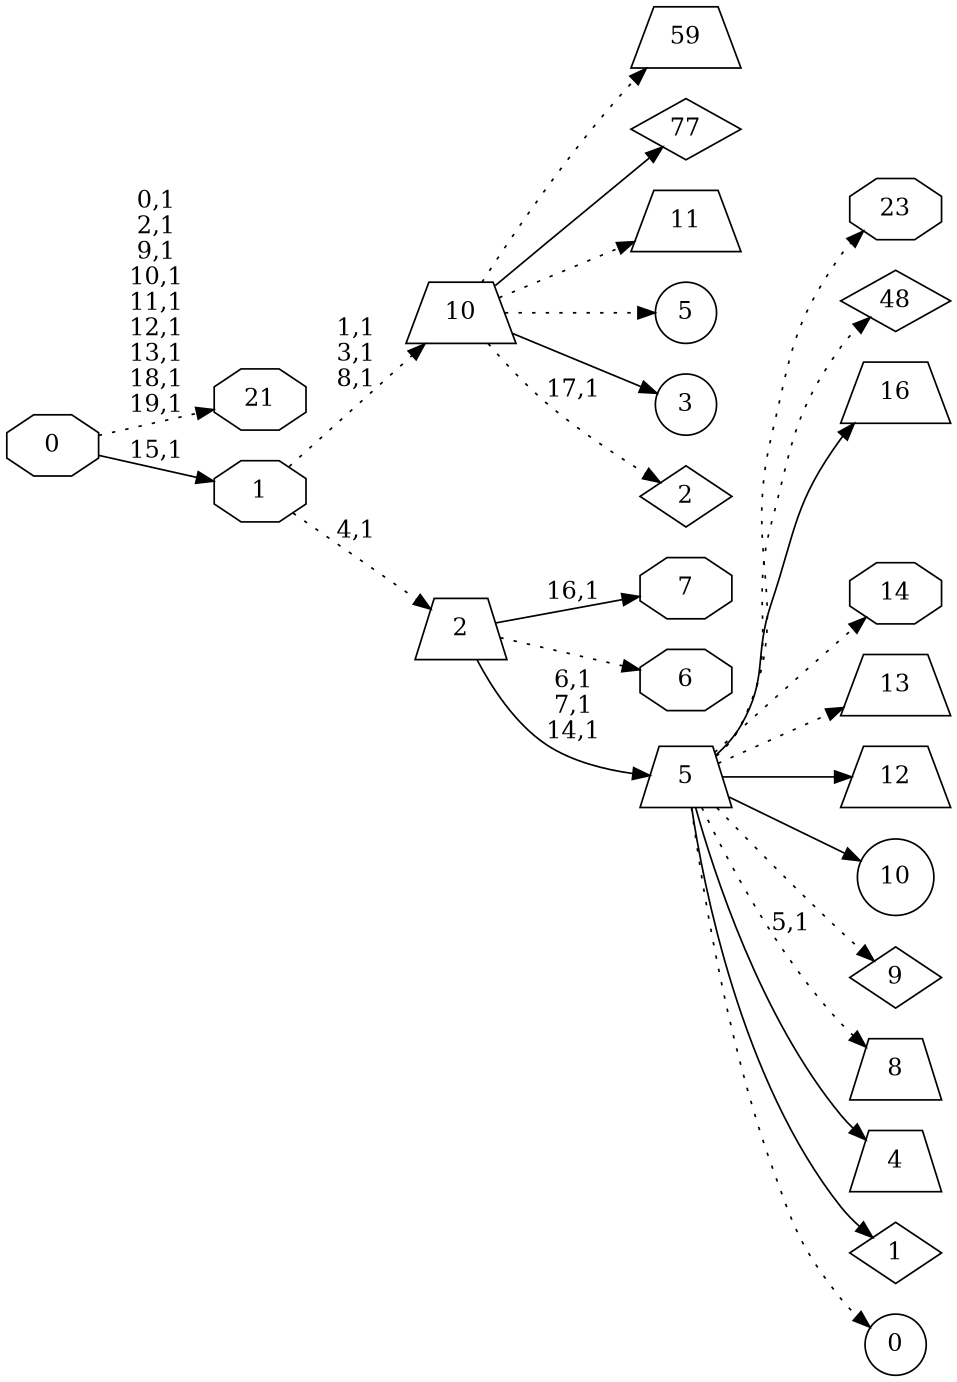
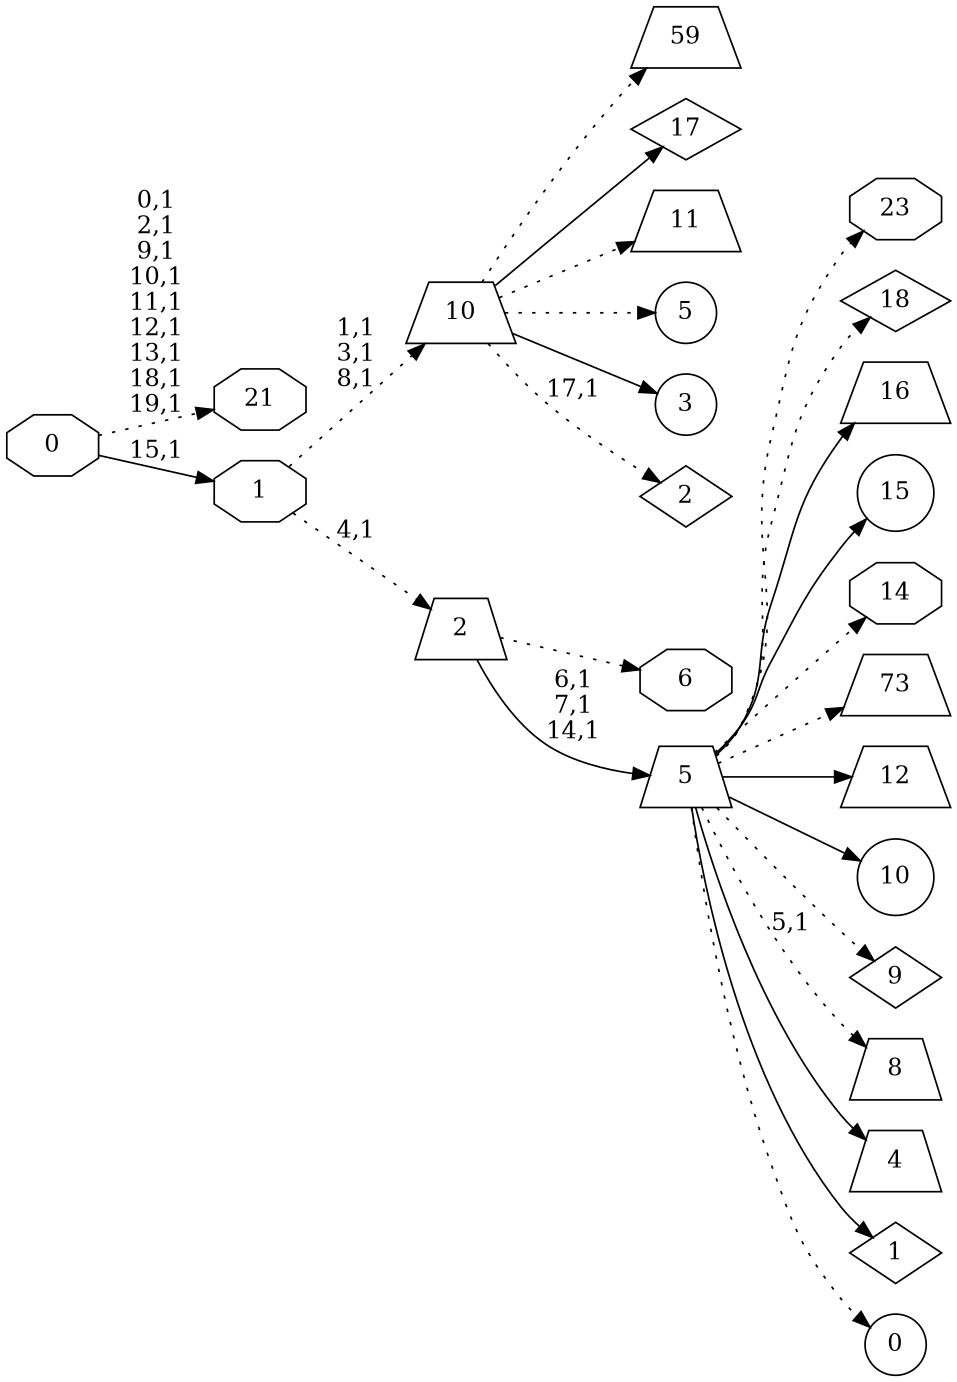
(686, 129) -> (686, 129)
(896, 301) -> (896, 301)
none -> (896, 493)
(686, 588) -> none
(896, 685) -> (896, 685)
